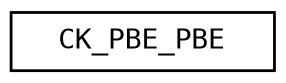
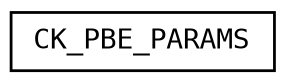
(143, 42) -> (143, 42)
